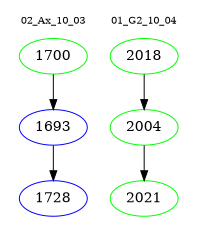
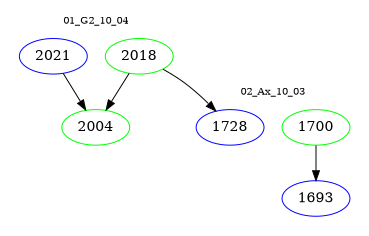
(53, 158) -> (195, 91)
(144, 158) -> (72, 87)
(144, 198) -> (53, 56)
